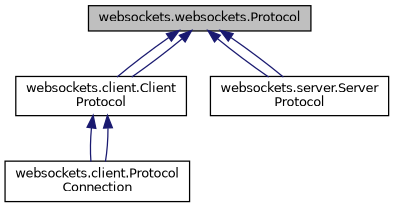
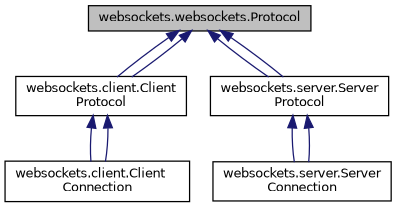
(97, 181) -> (97, 181)
none -> (302, 181)
